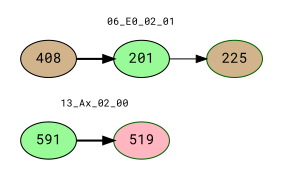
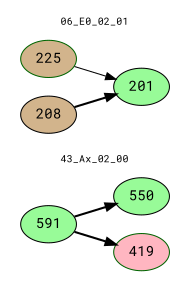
(49, 59) -> (49, 115)
(183, 59) -> (90, 71)
(95, 104) -> (95, 160)
(142, 141) -> (142, 252)
none -> (142, 196)
